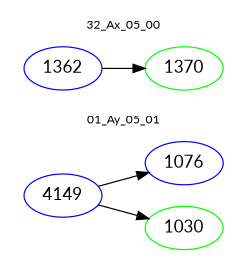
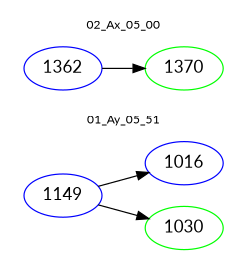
(124, 26) -> (124, 26)
(124, 121) -> (124, 121)
(184, 163) -> (184, 163)
(63, 196) -> (63, 196)
